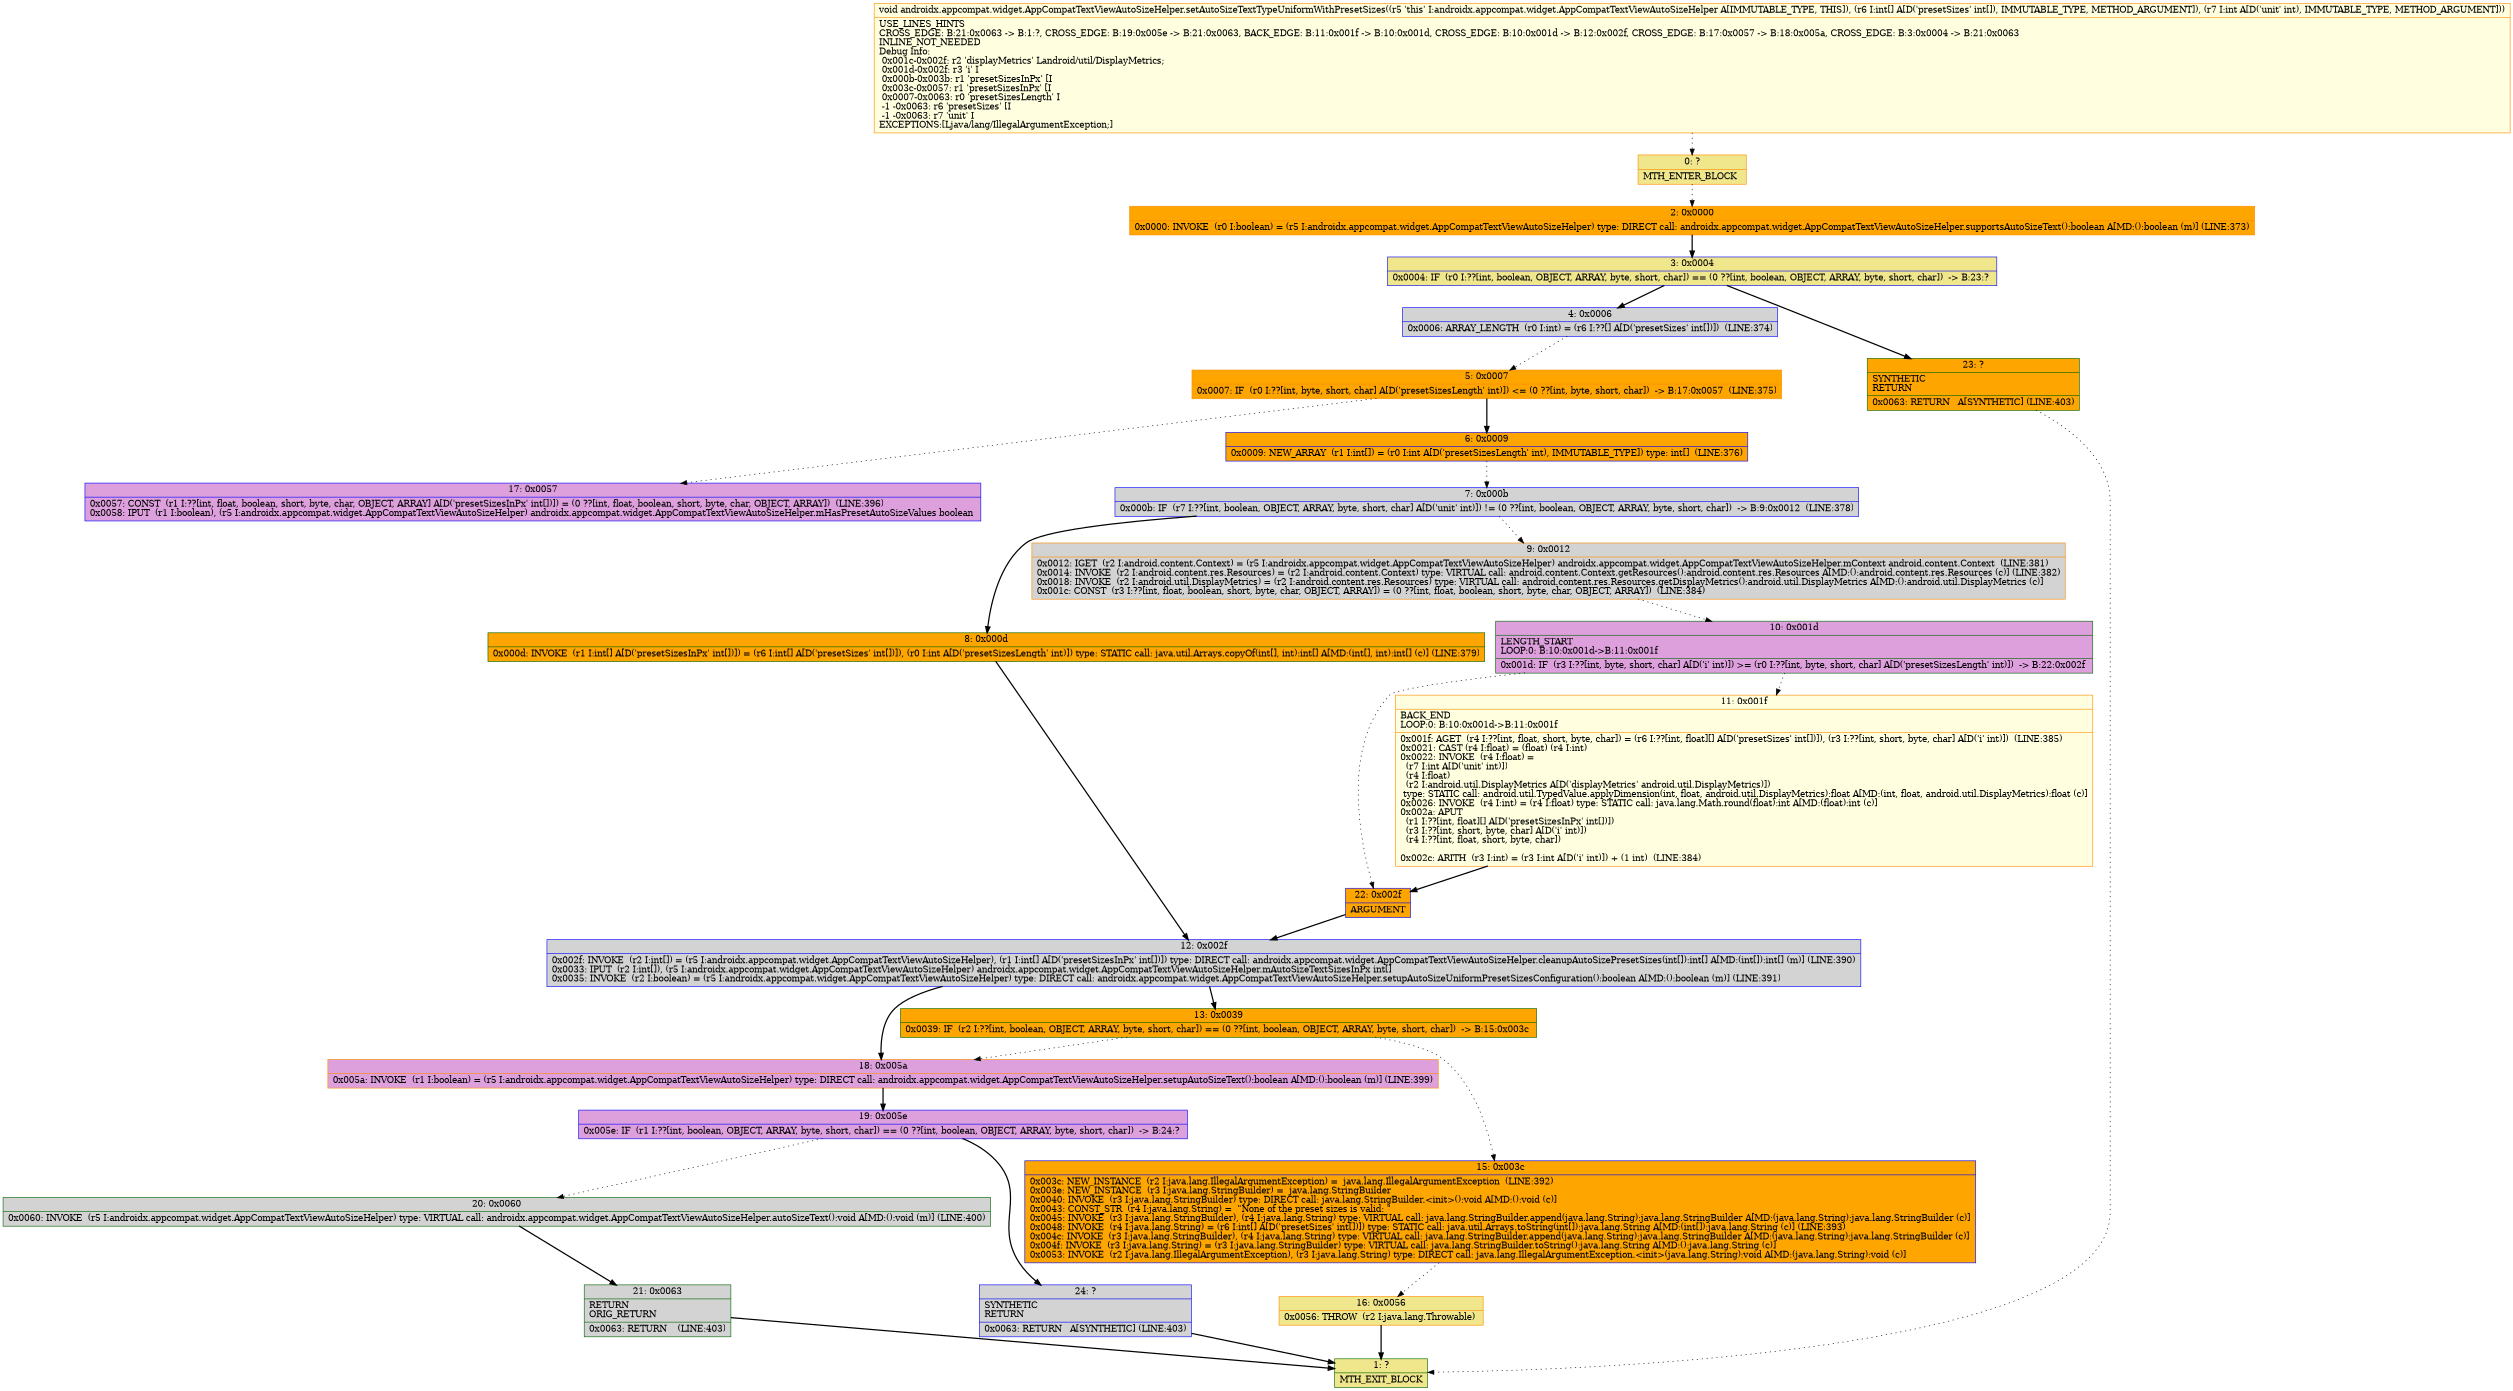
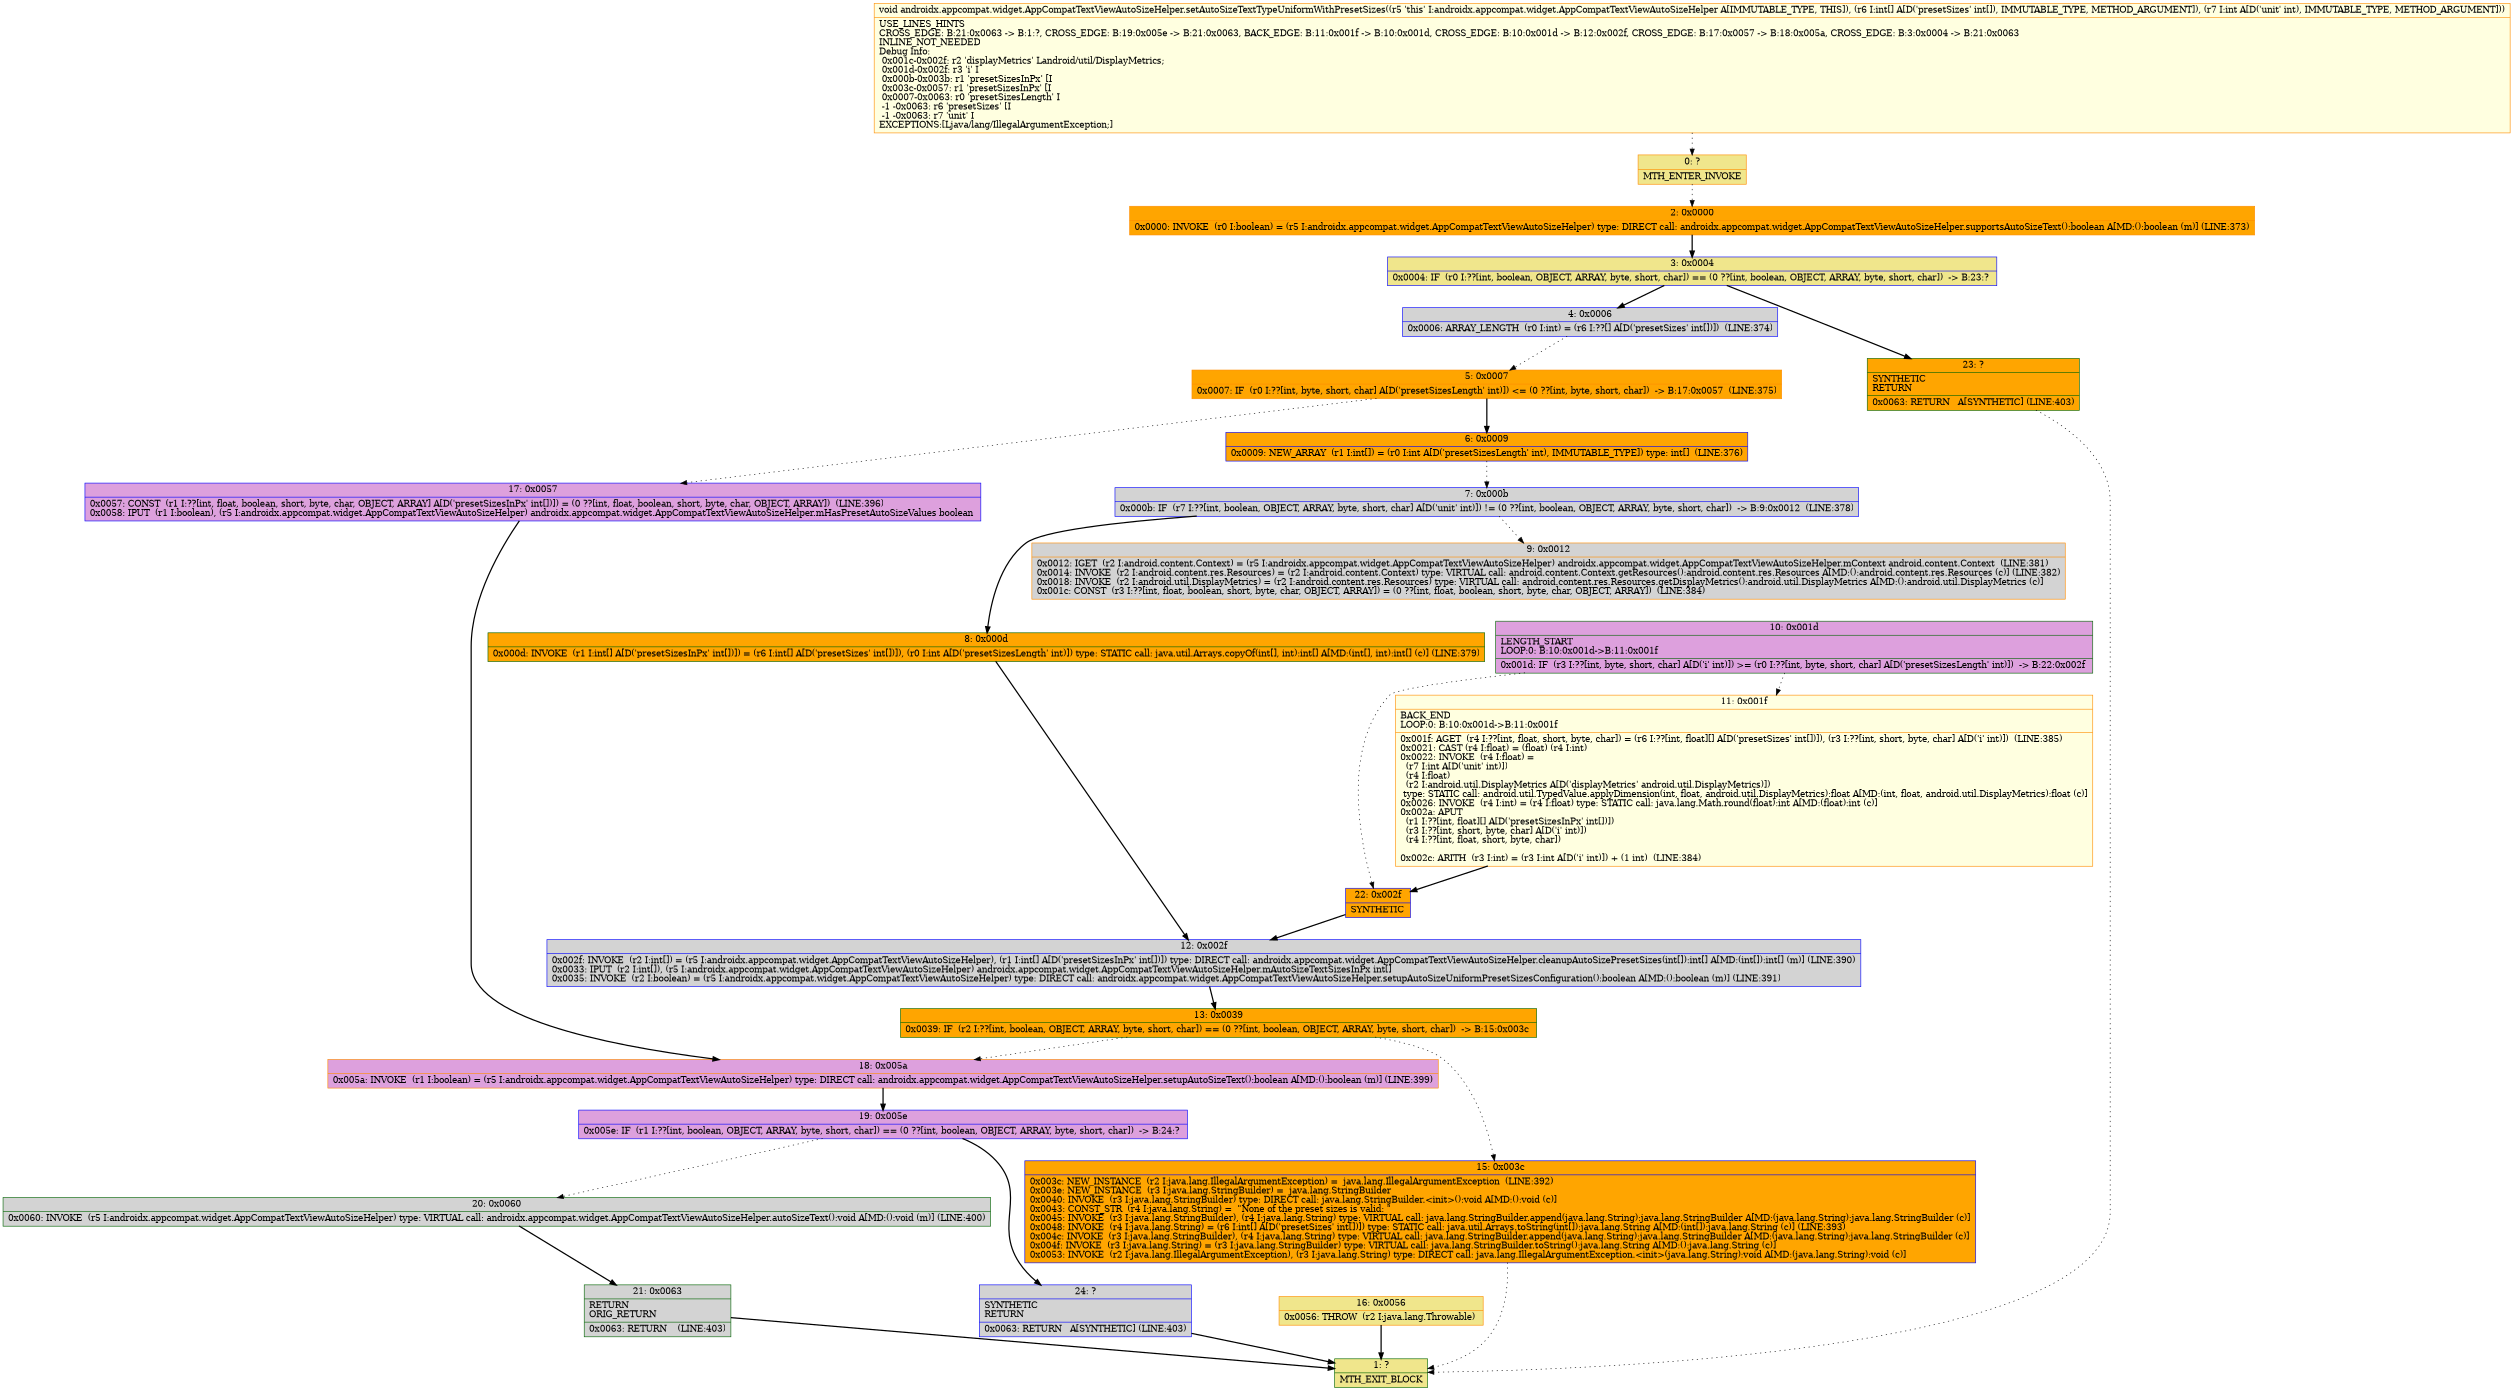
(1690, 177) -> (1692, 177)
(1672, 609) -> none
(1378, 910) -> (1377, 910)
(897, 1007) -> (471, 873)
(1421, 1278) -> (1493, 1331)
